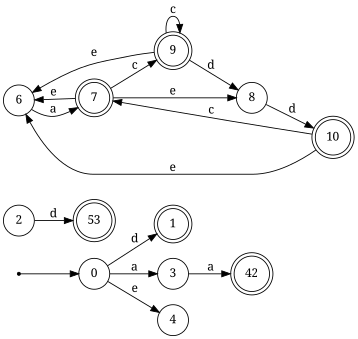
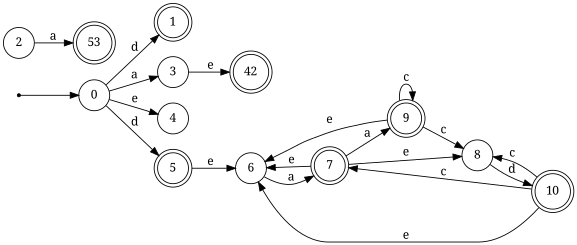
(135, 66) -> (368, 133)
(211, 66) -> (443, 130)
none -> (520, 165)
none -> (173, 168)
(54, 214) -> (54, 36)
(211, 267) -> (211, 66)
